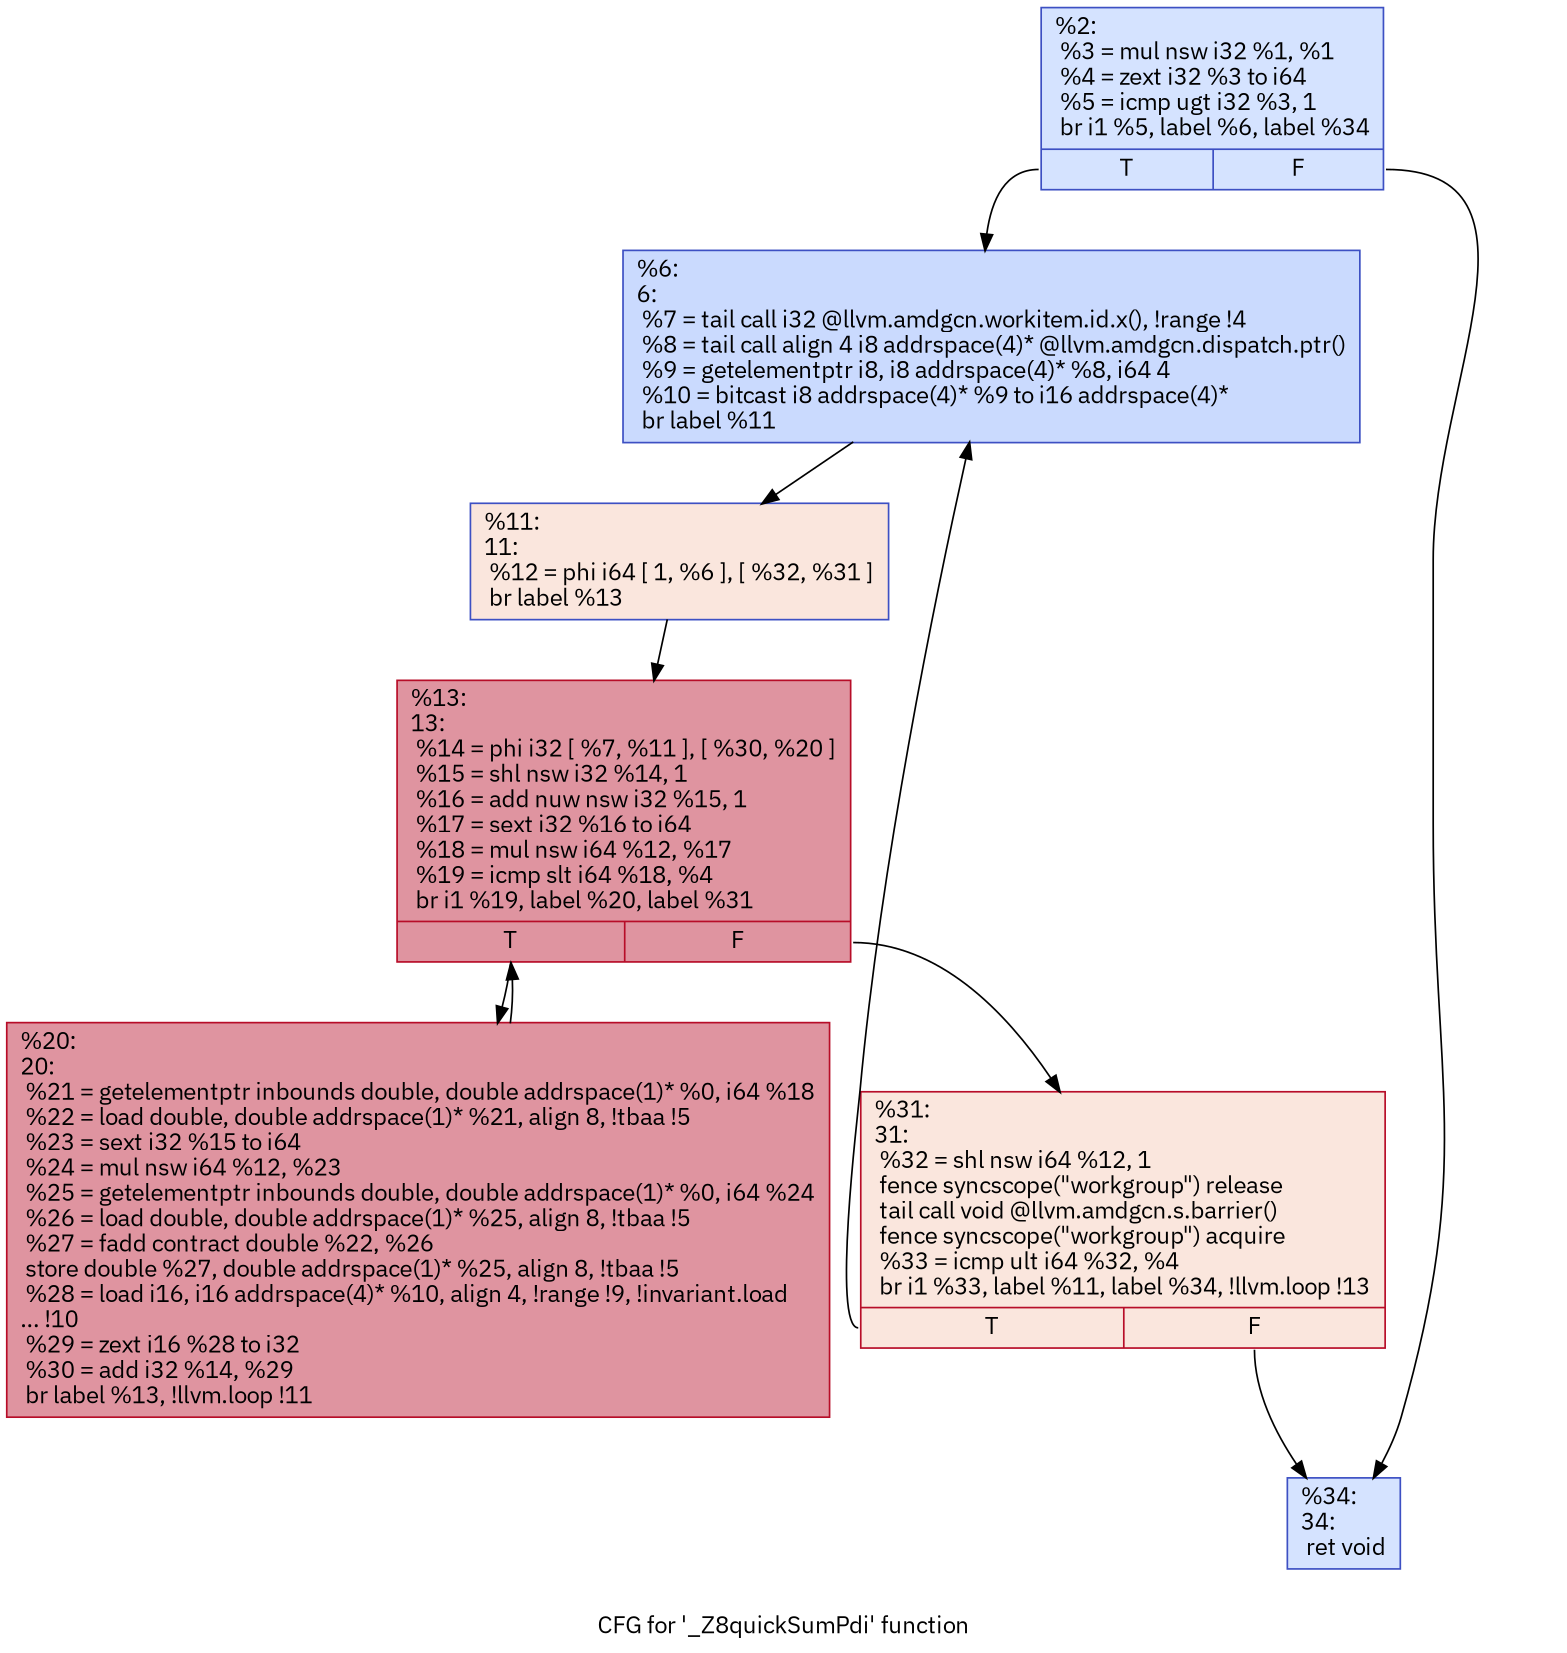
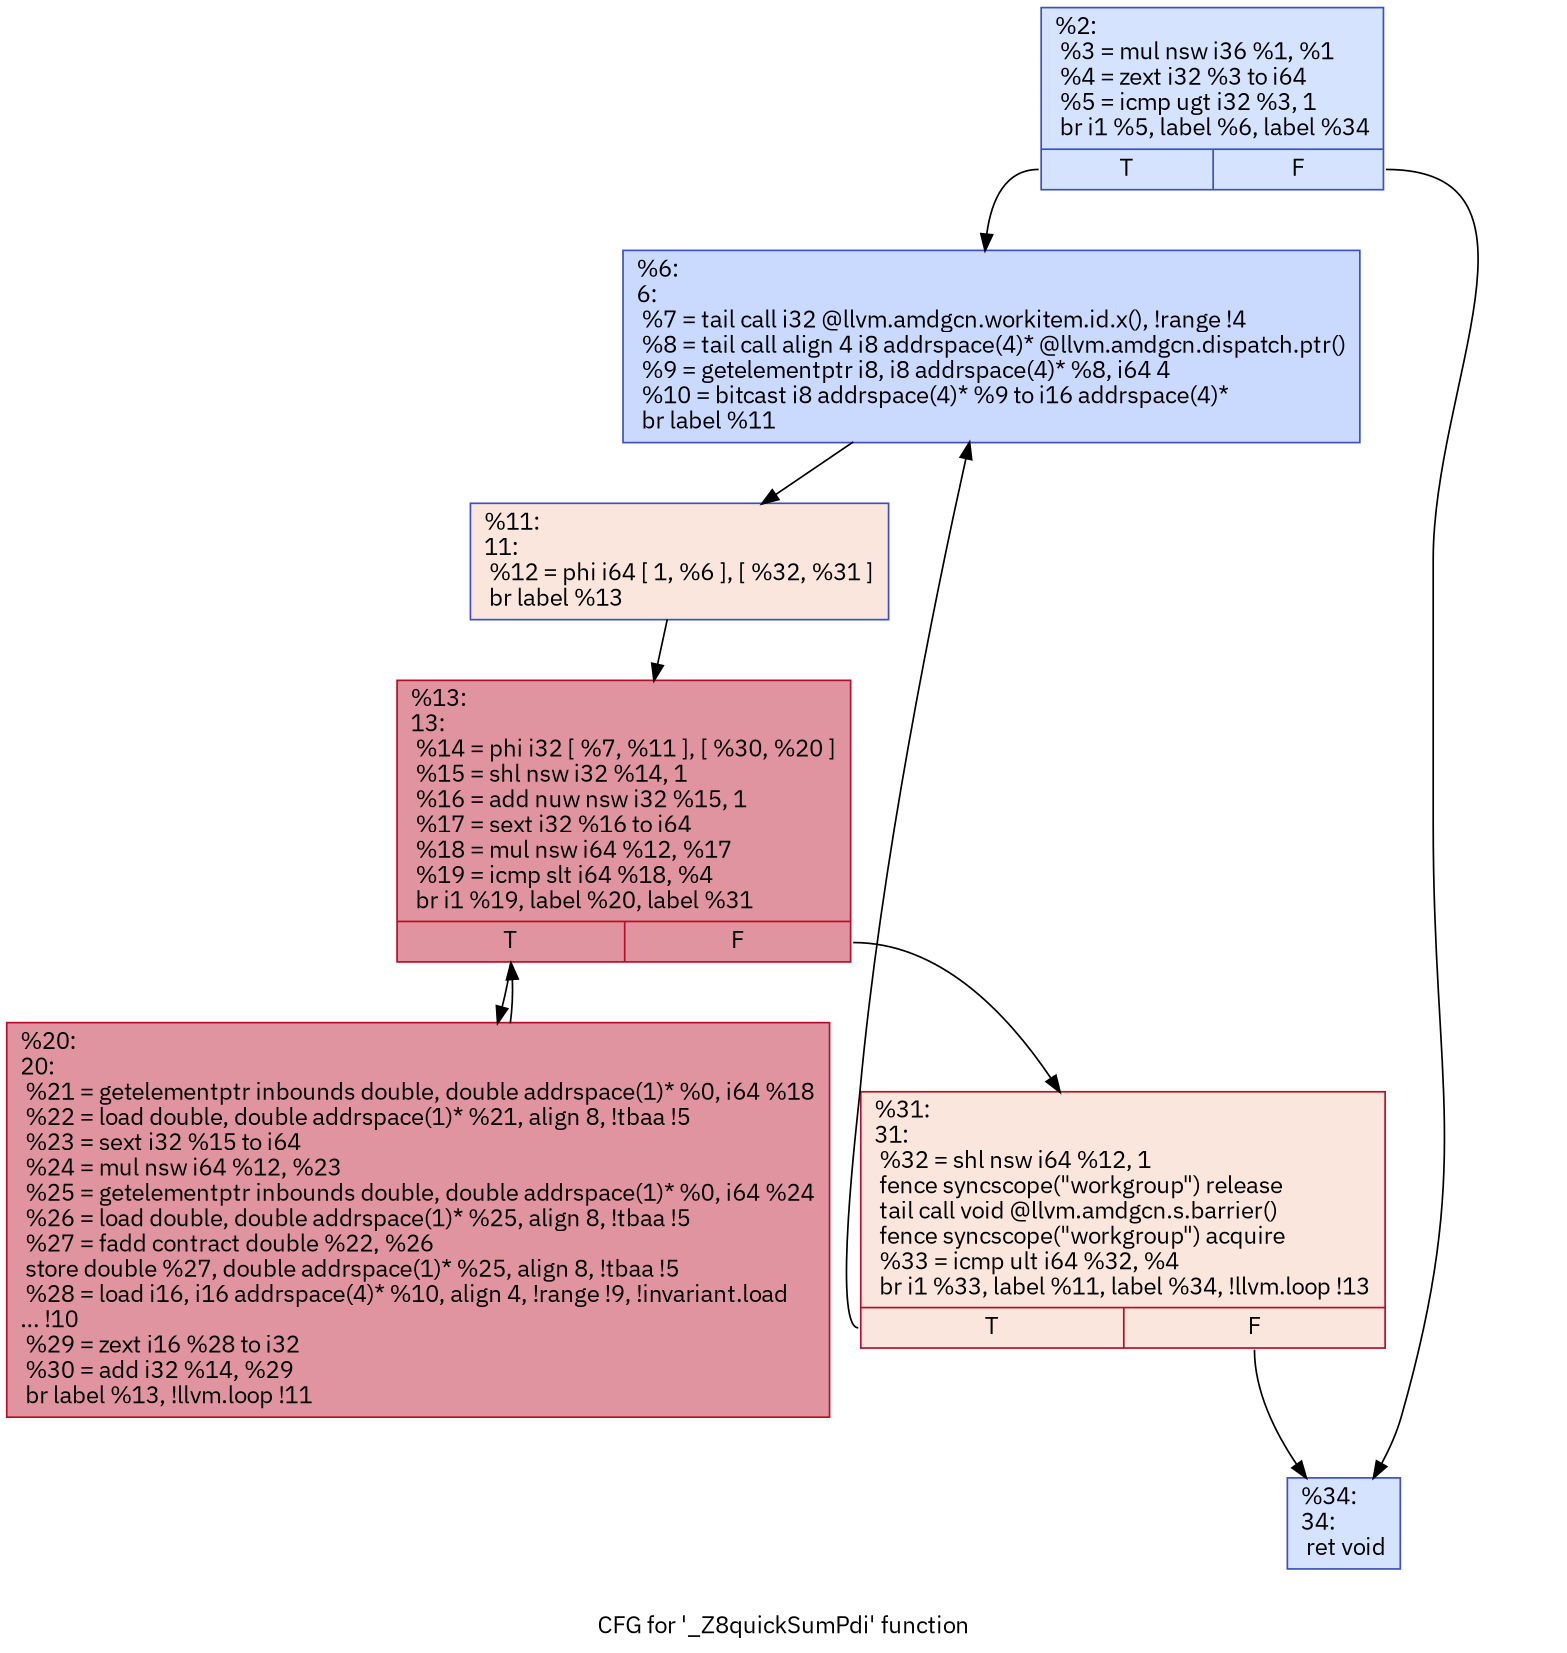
(1195, 52) -> (1195, 52)
